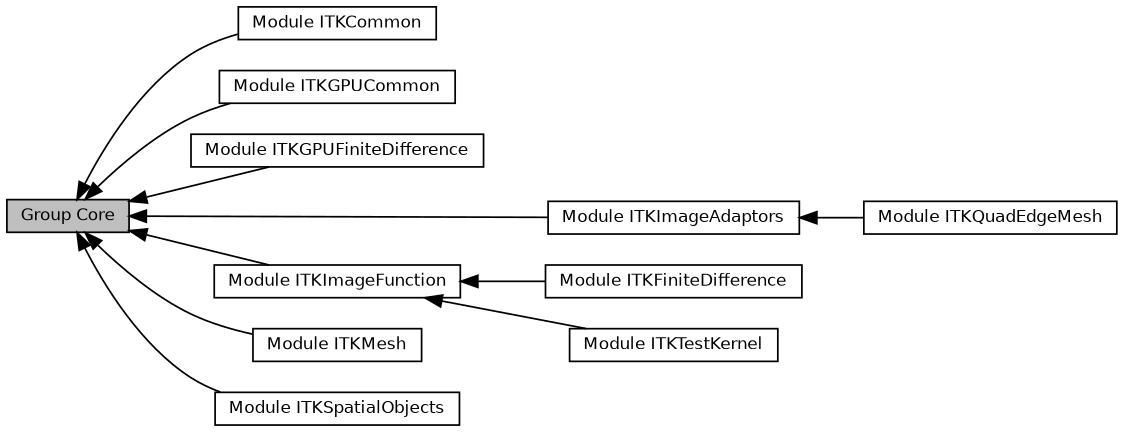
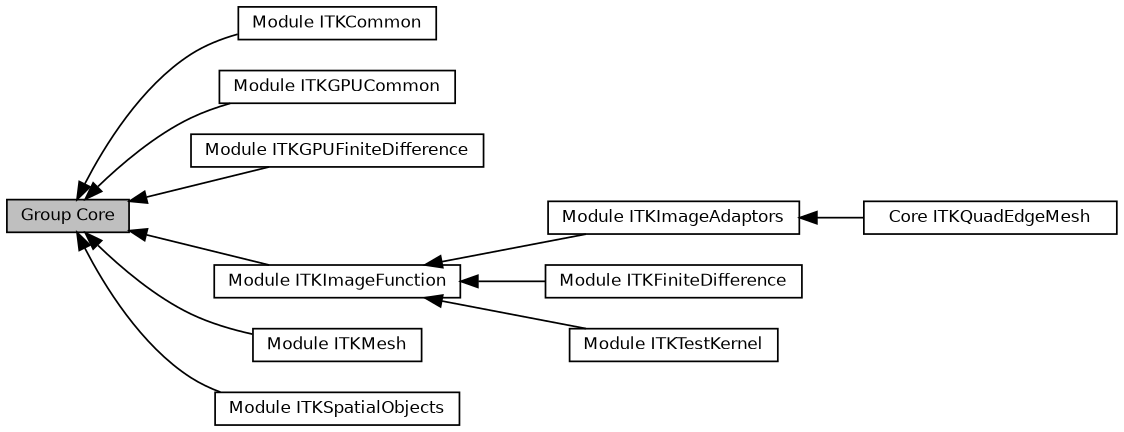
(347, 217) -> (514, 248)
(990, 218) -> (990, 218)
